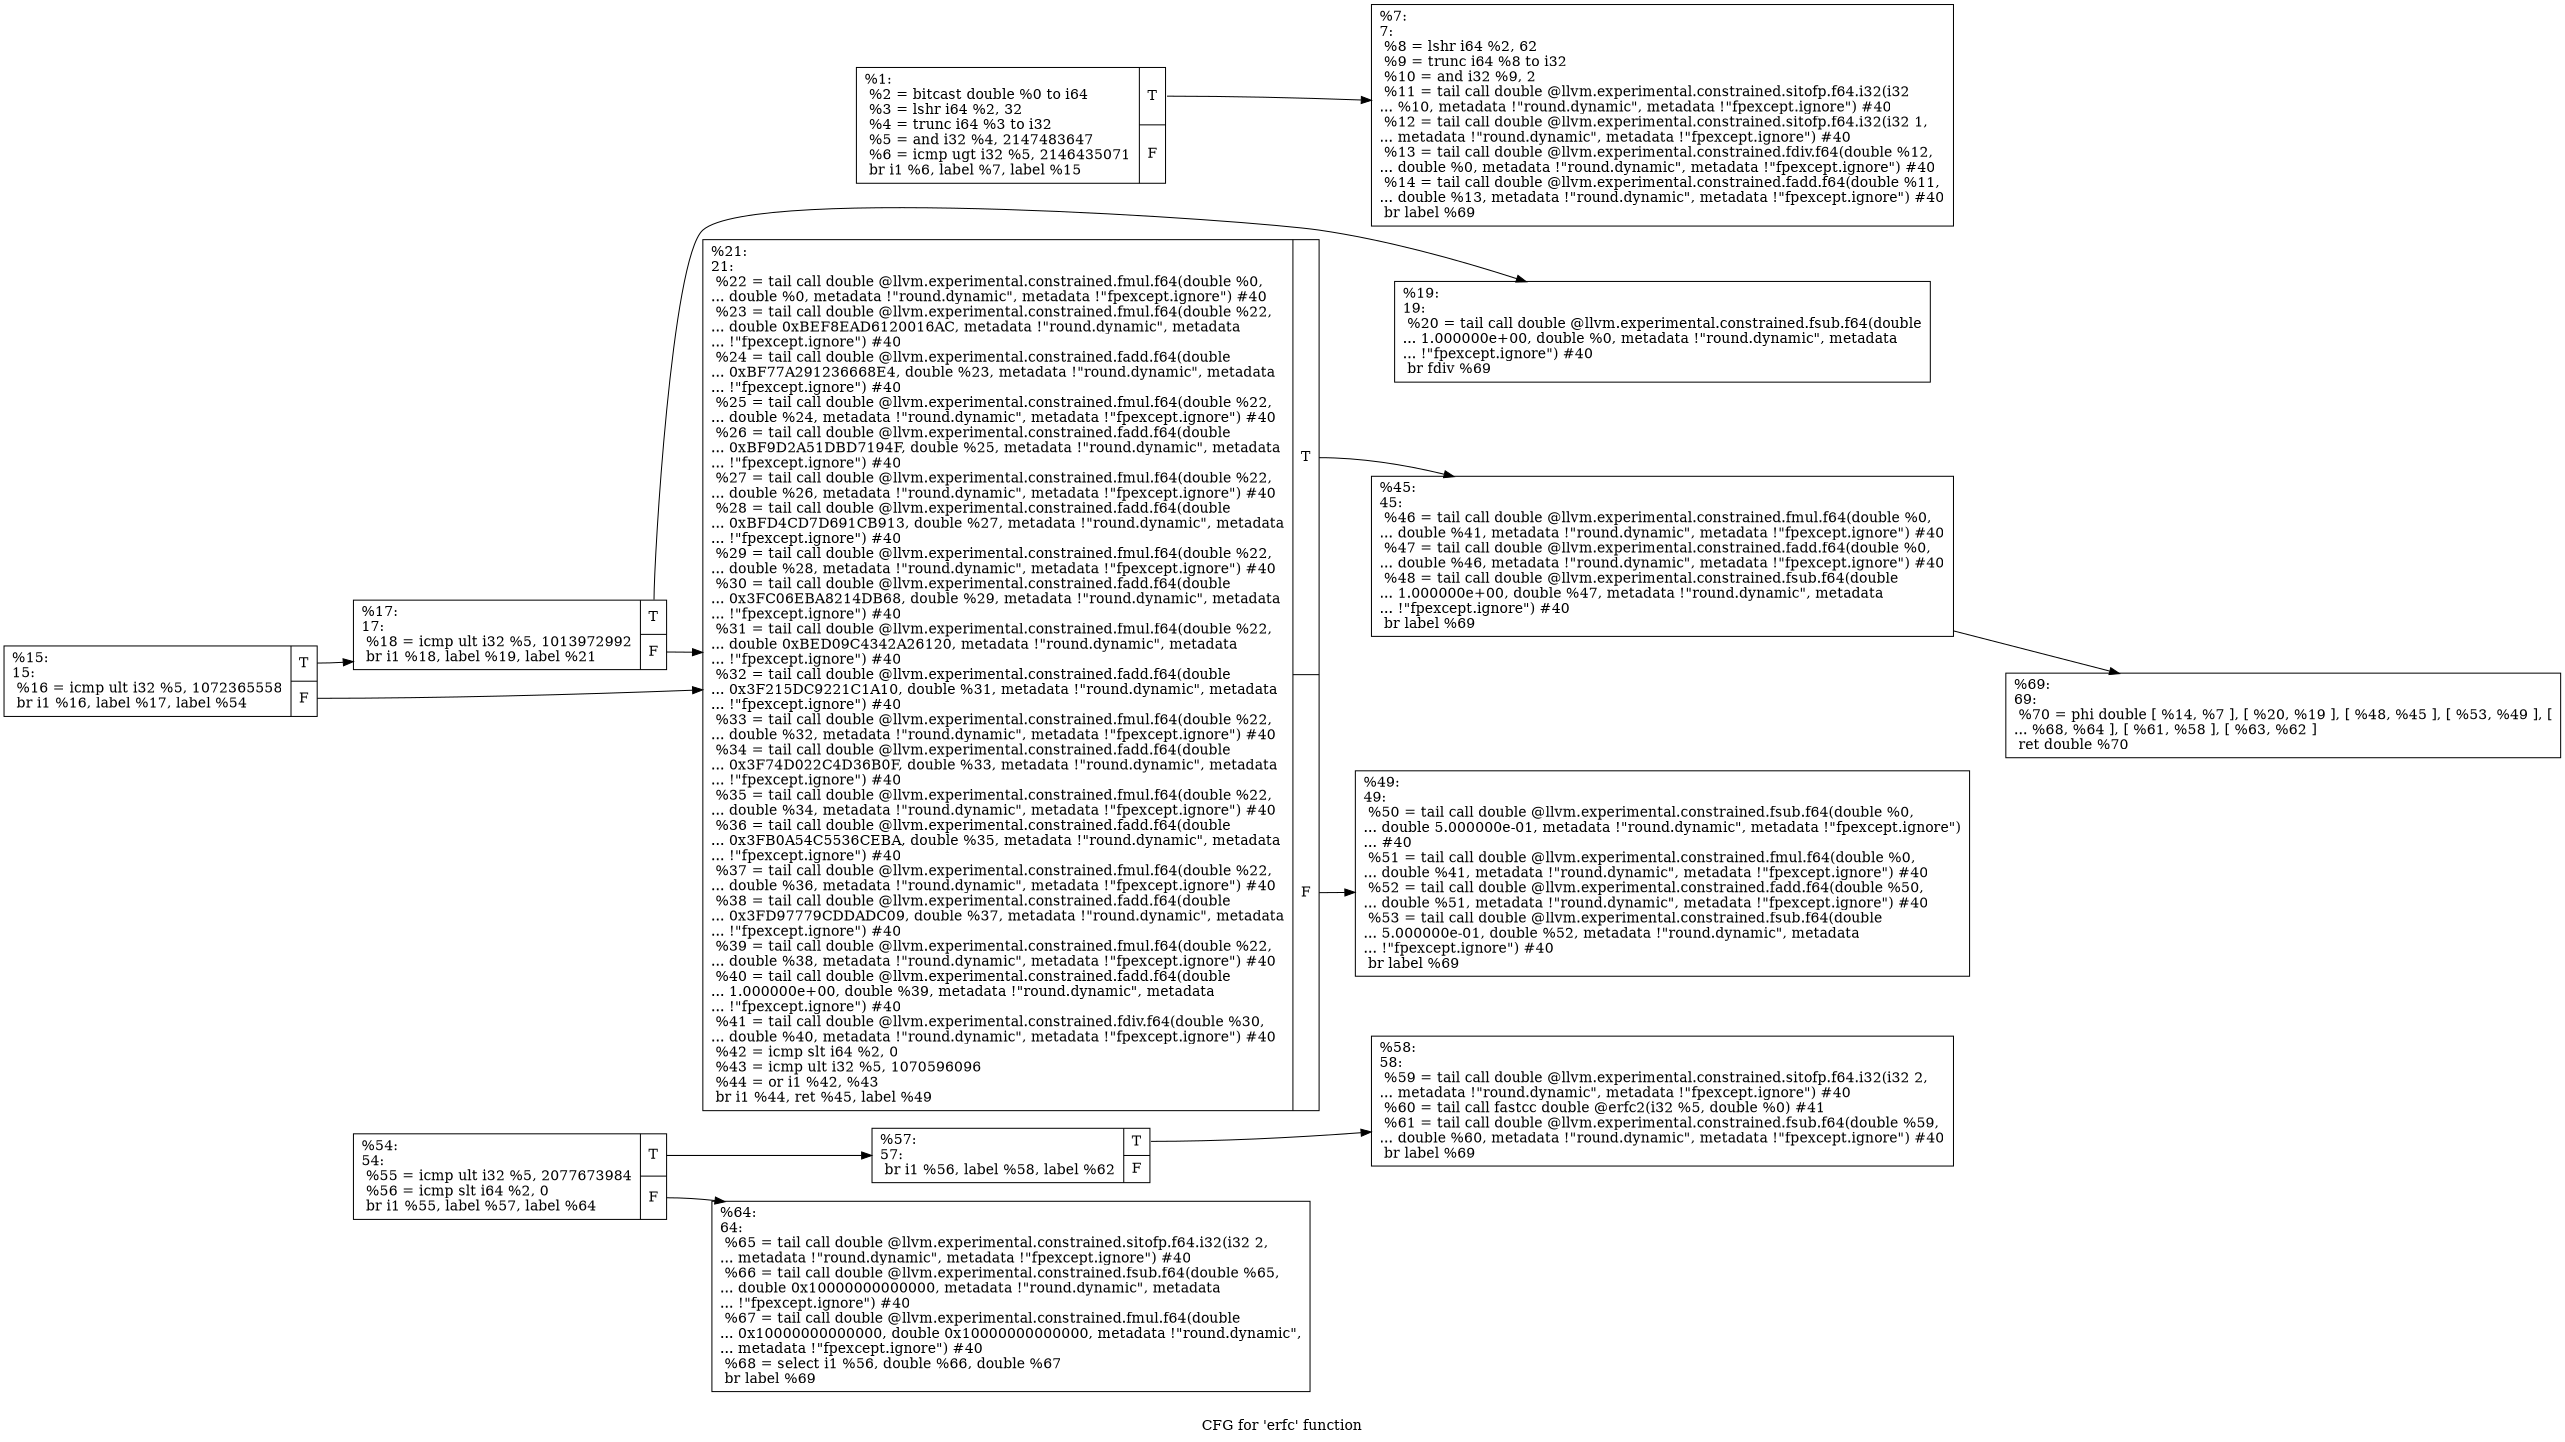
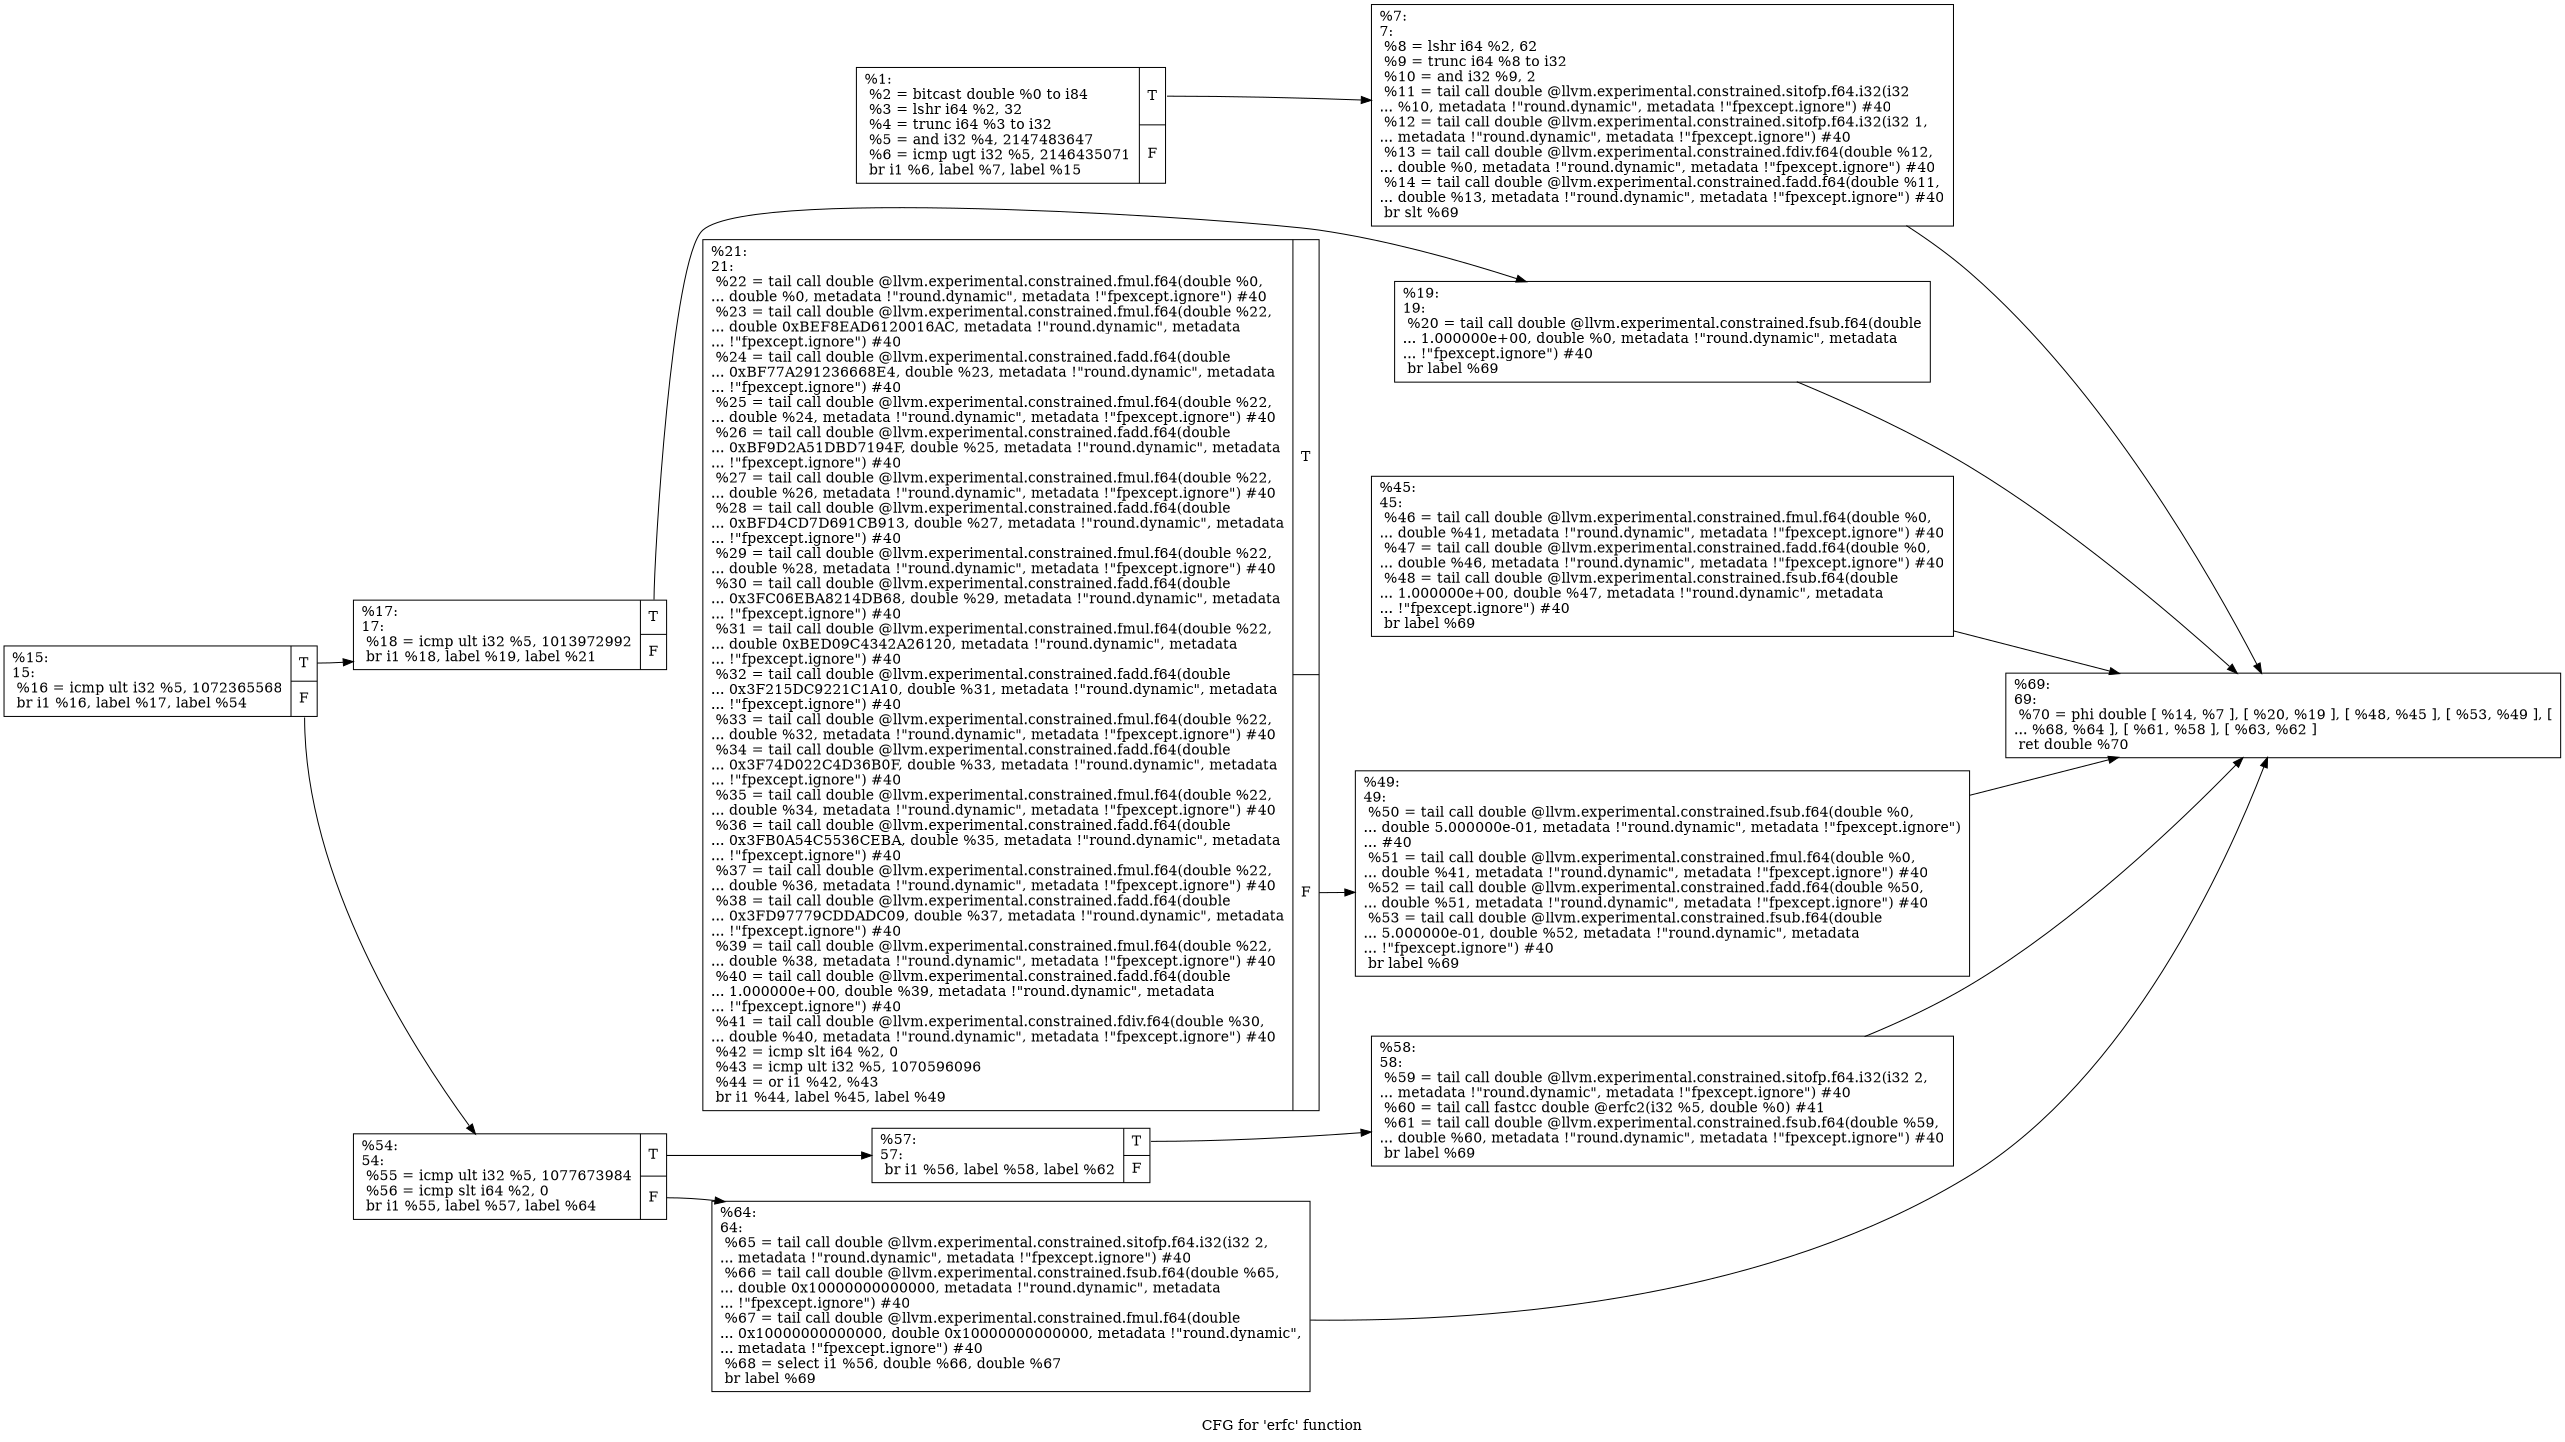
(977, 95) -> (977, 95)
(1428, 213) -> (1419, 213)
(1447, 369) -> (1451, 369)
none -> (2107, 424)
(1382, 462) -> none
none -> (2026, 504)
(679, 652) -> none
(148, 688) -> (148, 688)
(505, 696) -> (357, 933)
none -> (2039, 778)
none -> (2064, 920)
(822, 1098) -> (829, 1098)
(497, 1176) -> (497, 1176)
none -> (1894, 1216)
